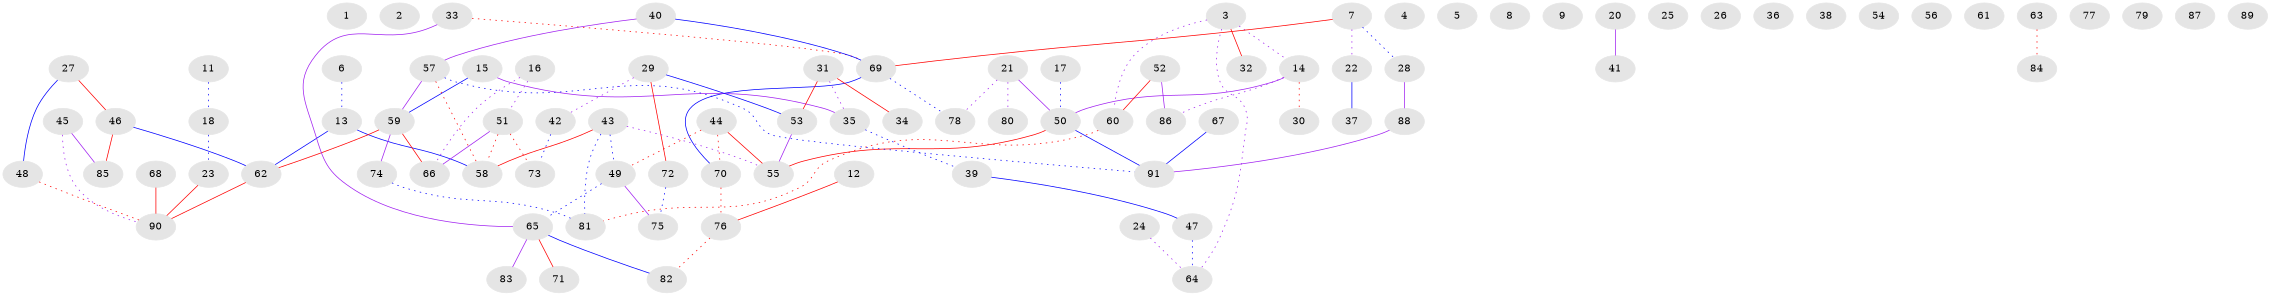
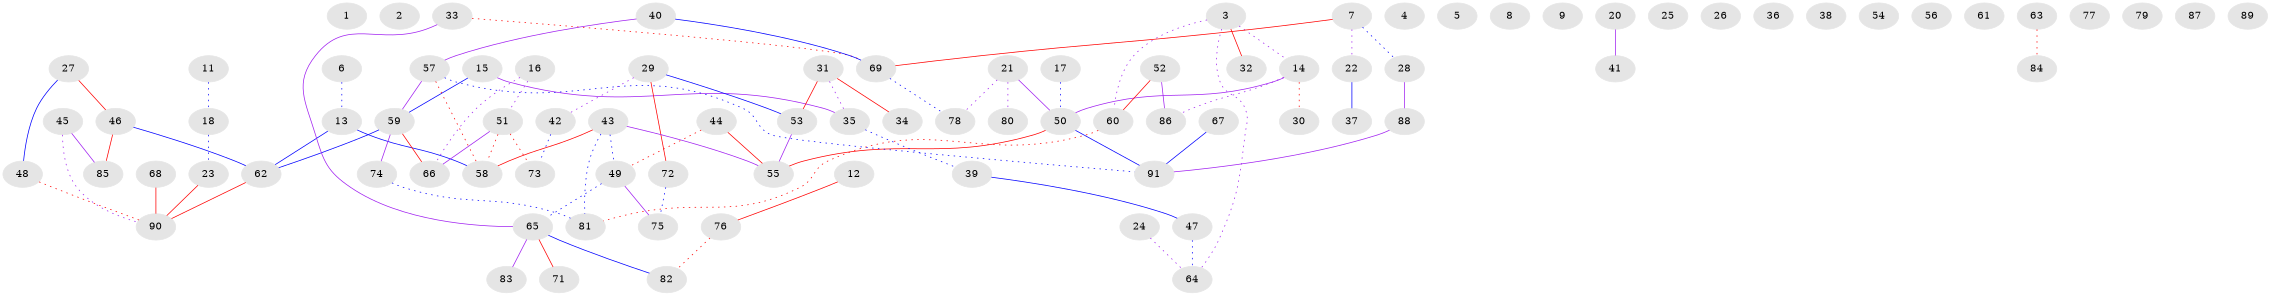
(703, 146) -> (693, 144)
(329, 150) -> (329, 150)
(721, 174) -> none
